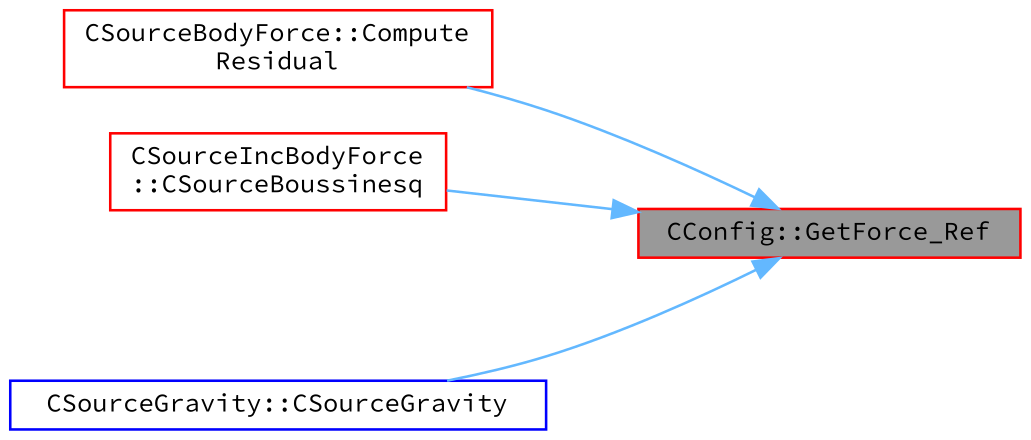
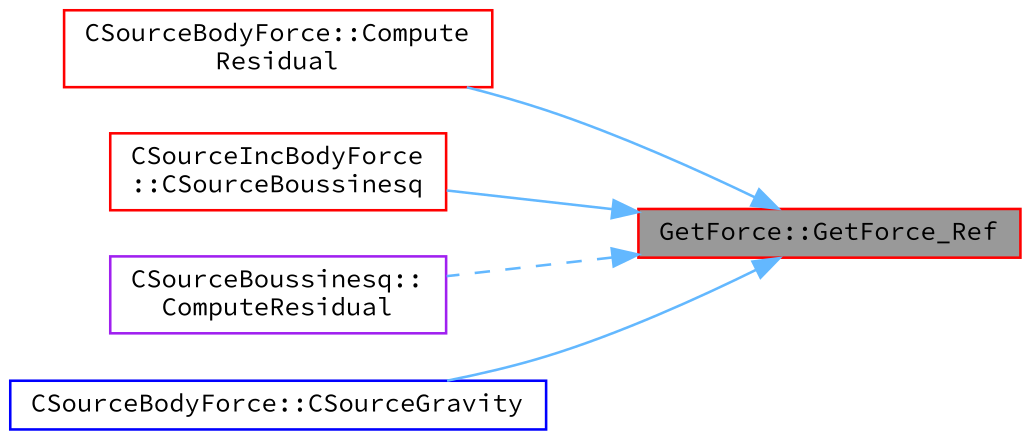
(829, 233) -> (829, 233)
none -> (278, 295)
(278, 405) -> (278, 405)
